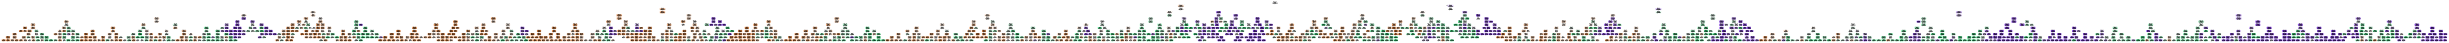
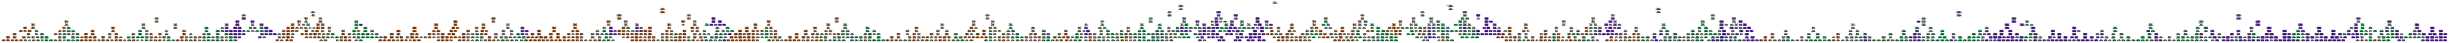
(1606, 28) -> (1606, 28)
(284, 37) -> (284, 37)
(706, 40) -> (706, 40)
